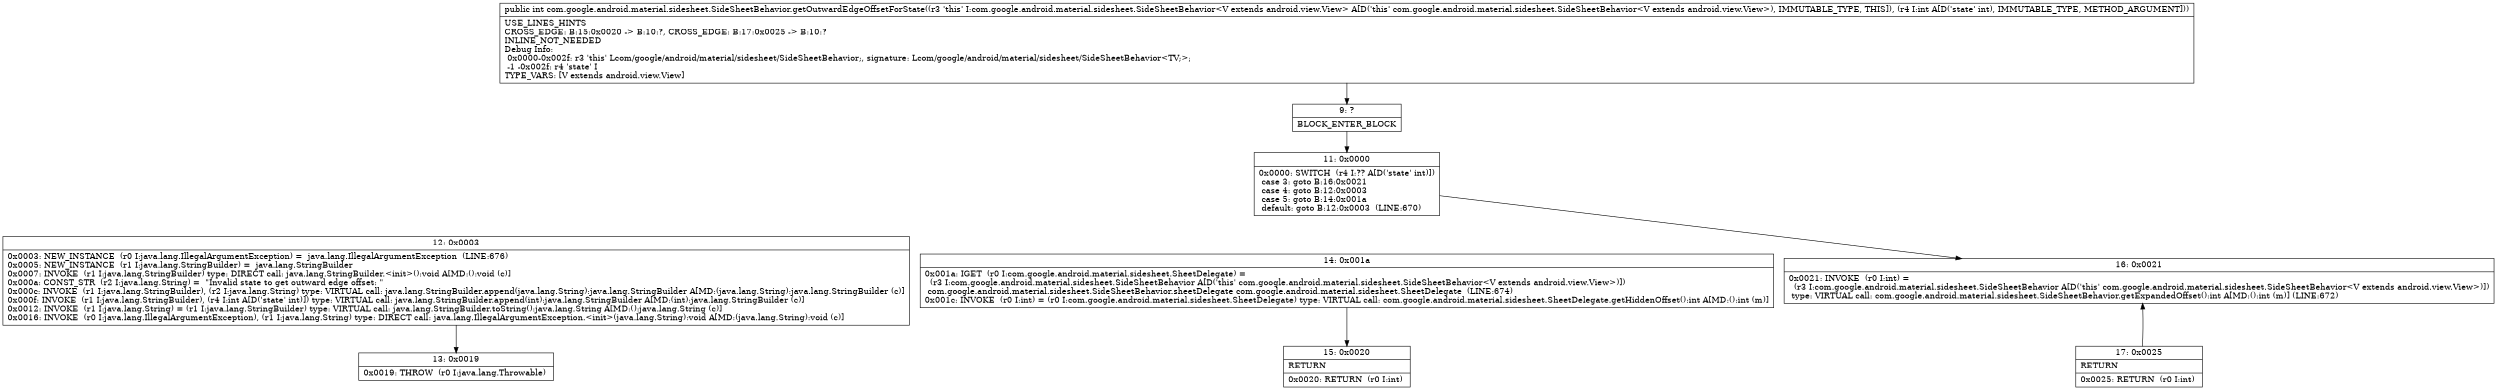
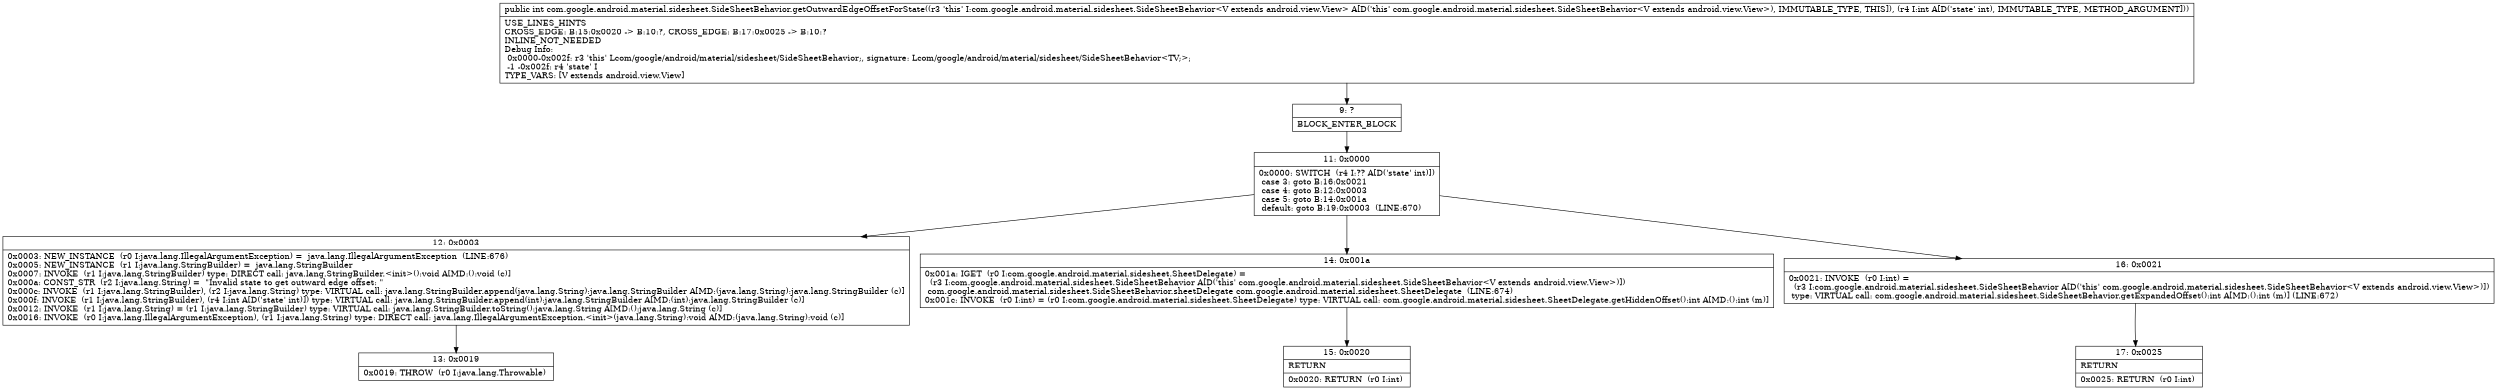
(1340, 208) -> (1340, 208)
none -> (1061, 215)
none -> (1347, 232)
(2143, 328) -> (2135, 322)
